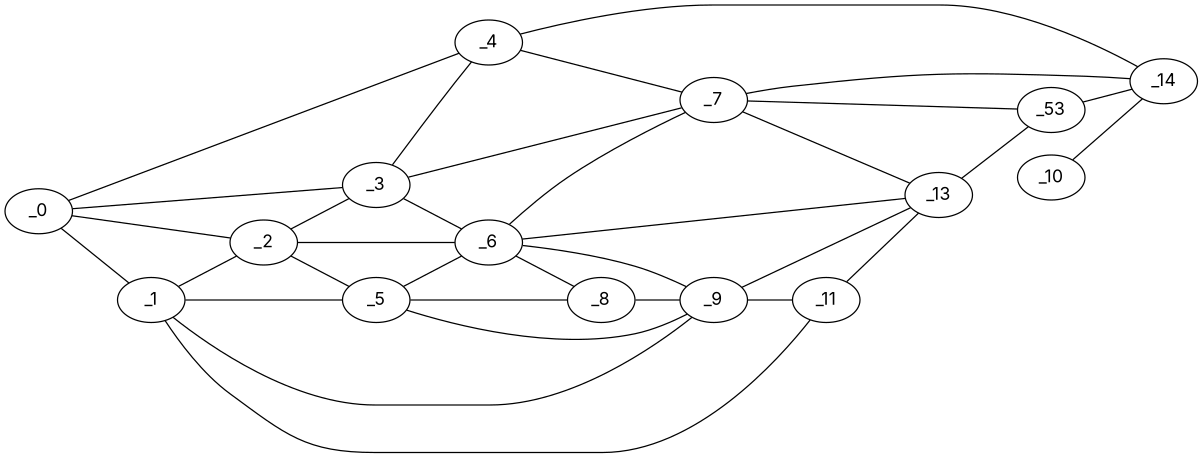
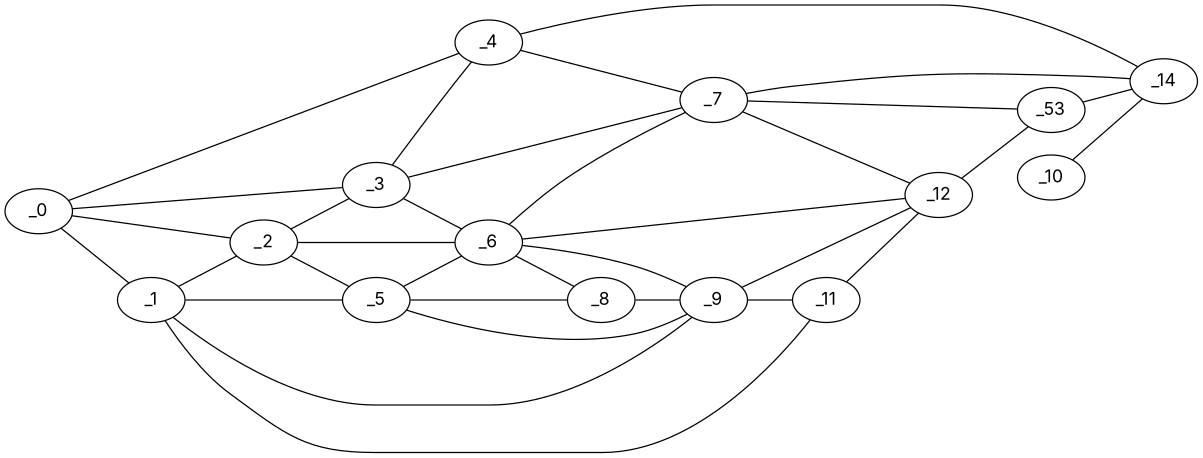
(939, 195) -> (939, 195)
